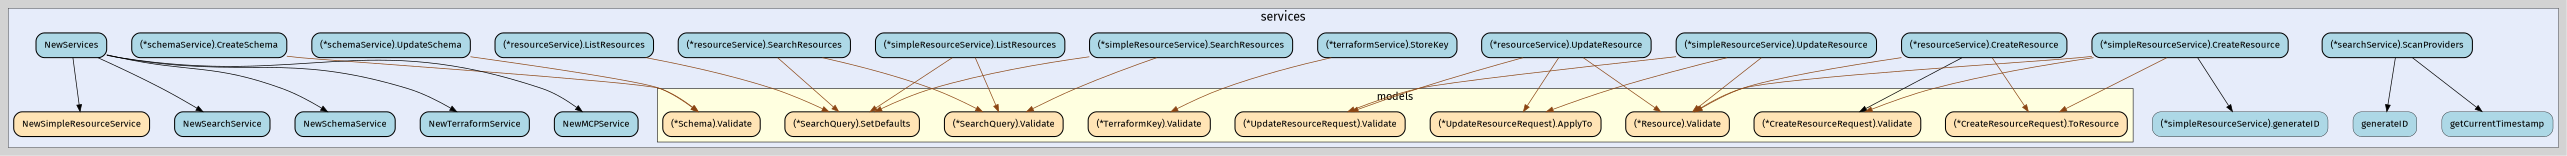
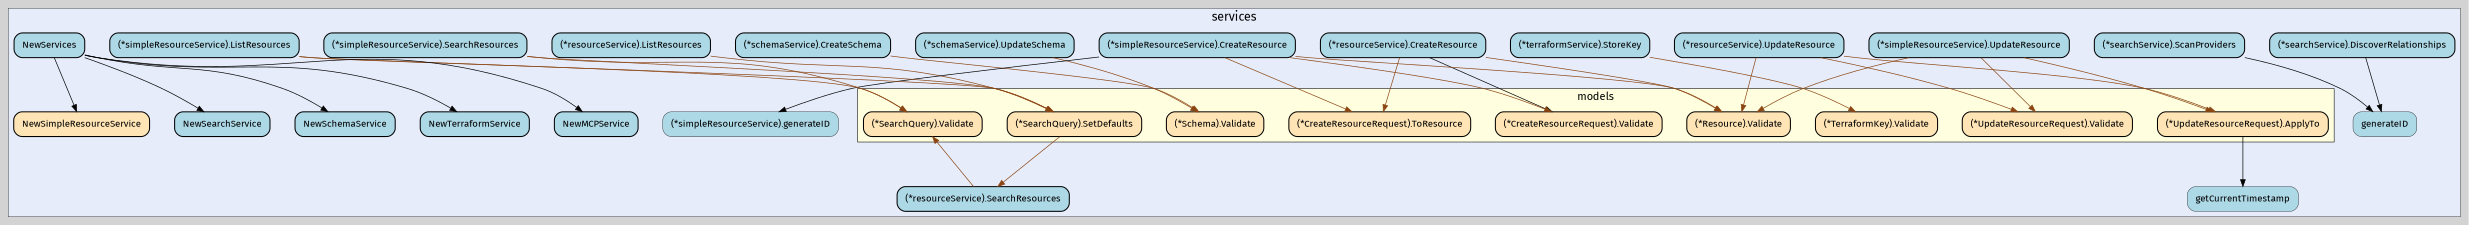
none -> (2362, 45)
(806, 82) -> (1032, 159)
(2444, 83) -> (2243, 158)
